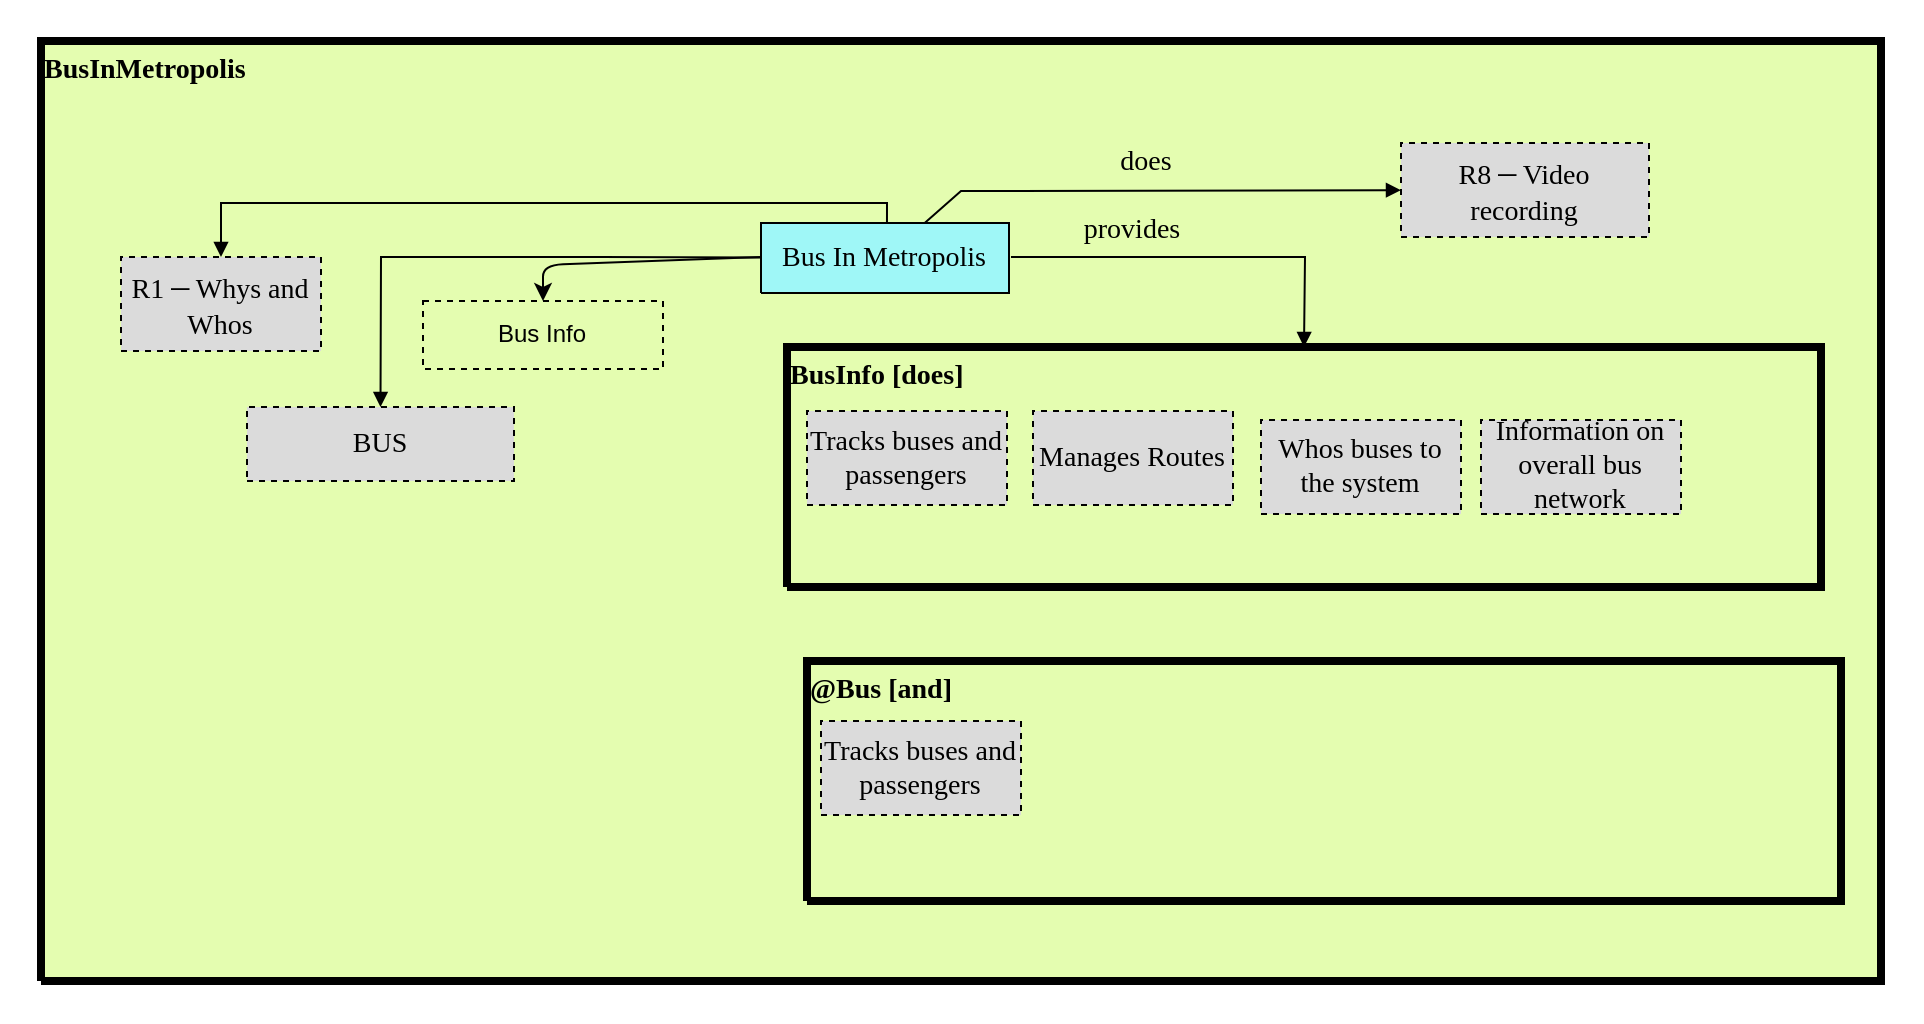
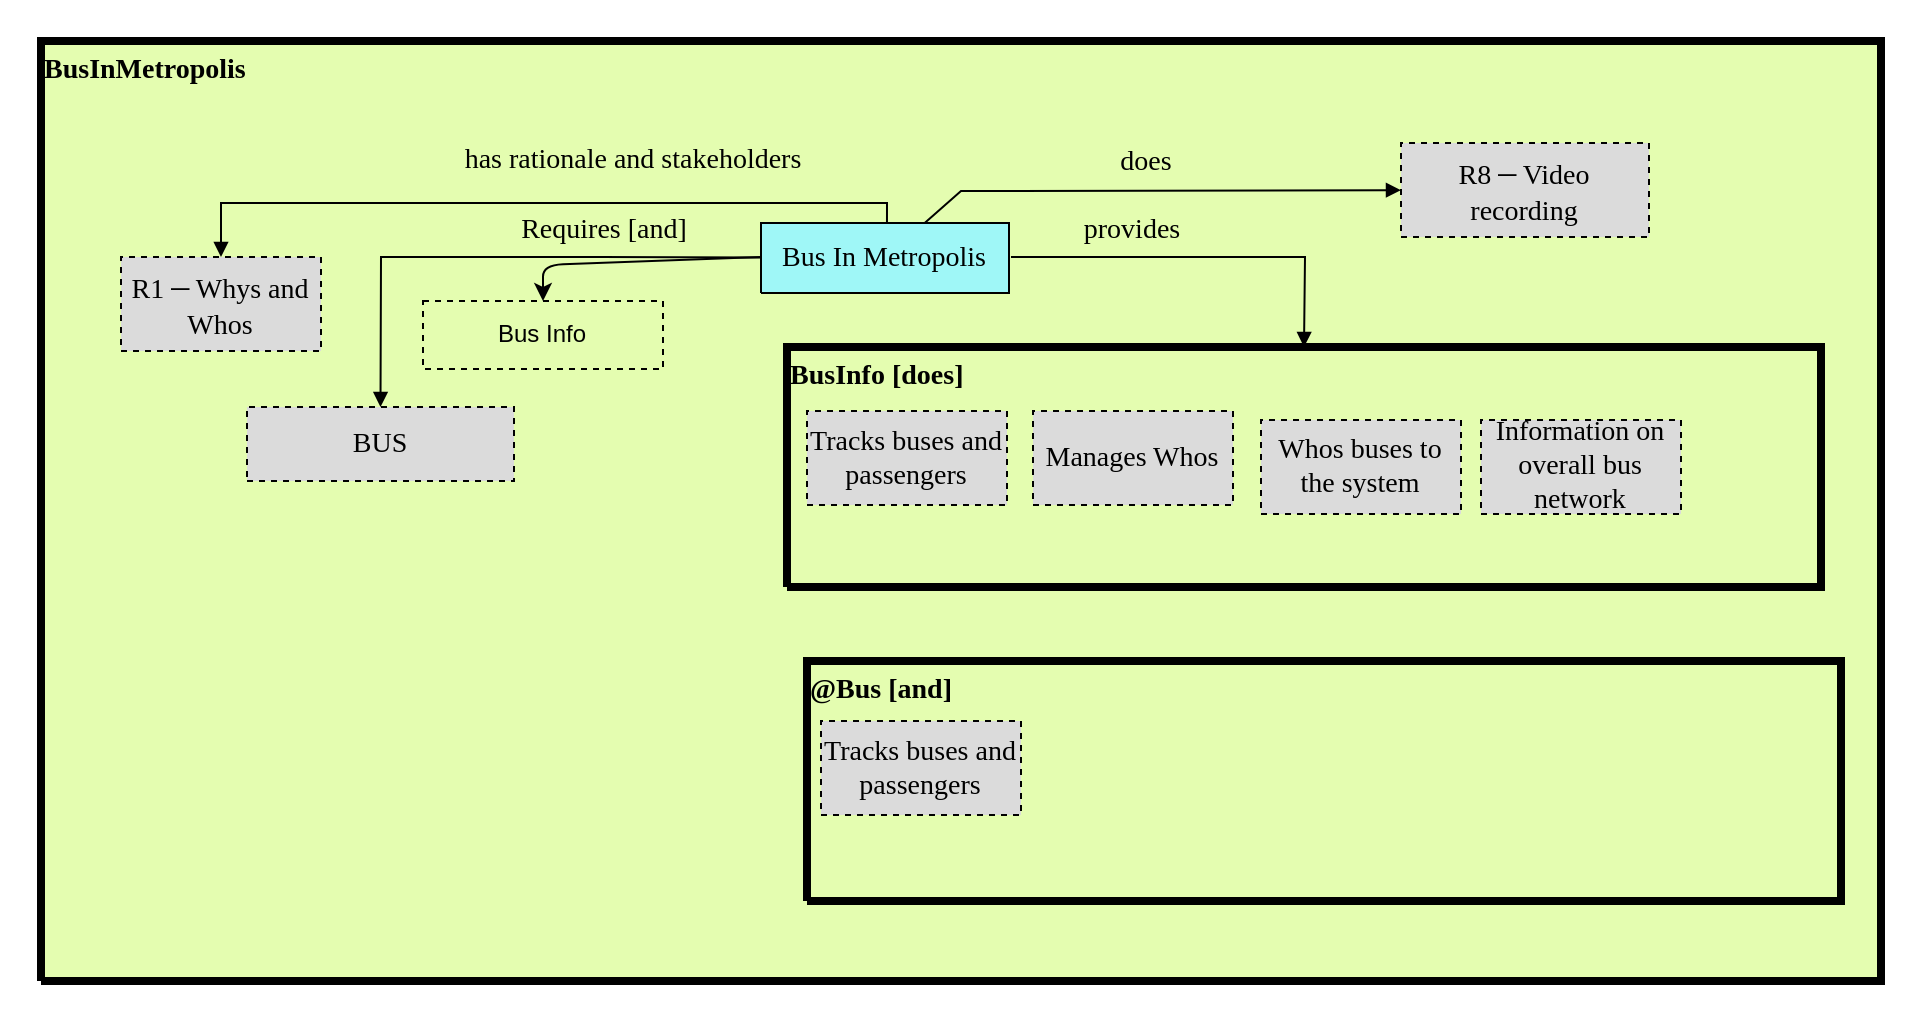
none -> (634, 160)
none -> (605, 230)
(1133, 459) -> (1133, 459)
